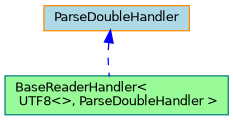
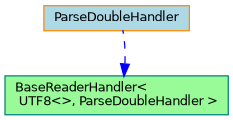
(108, 60) -> (125, 47)
